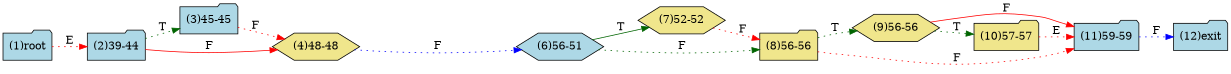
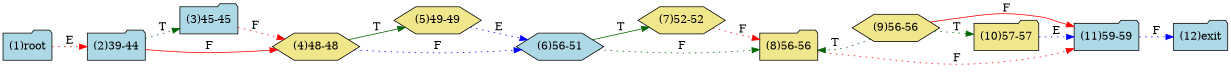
none -> (438, 20)
(834, 34) -> (848, 47)
(1053, 37) -> (1053, 37)
